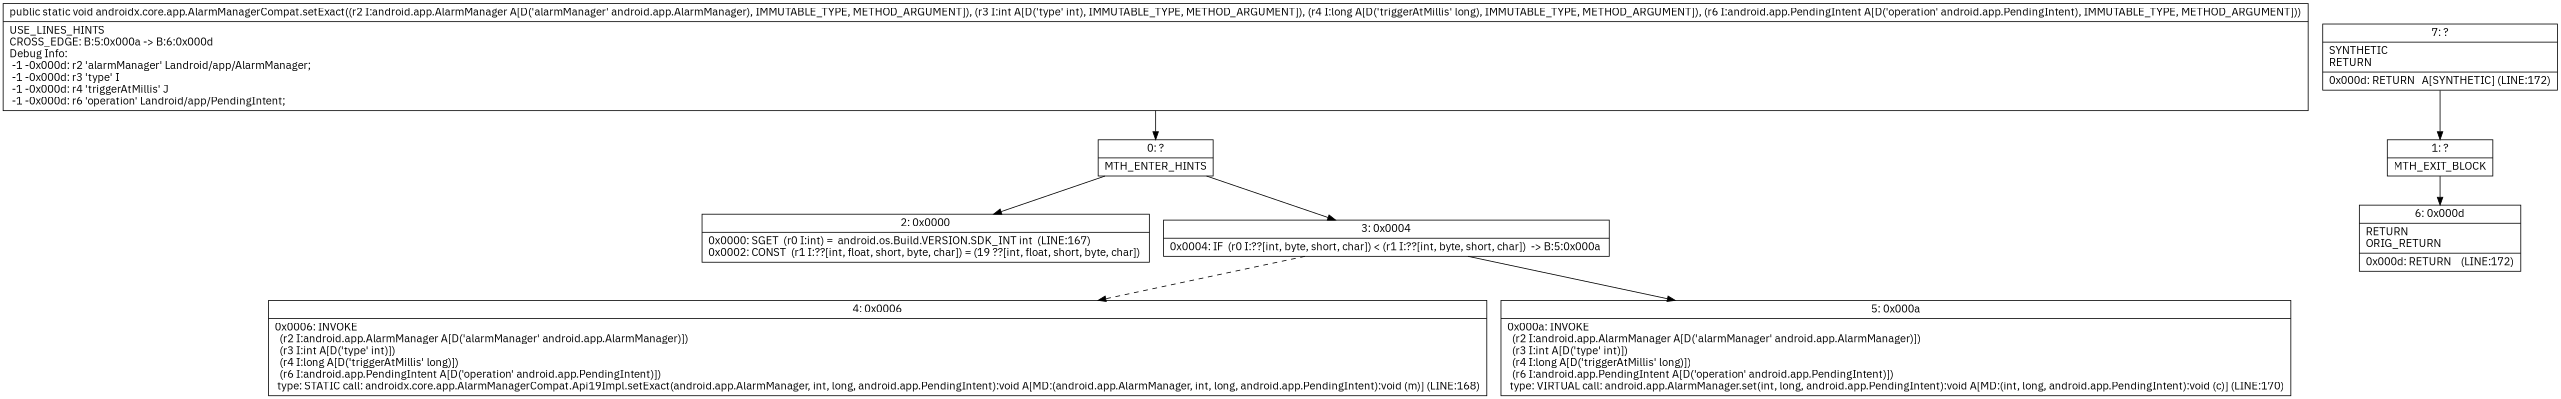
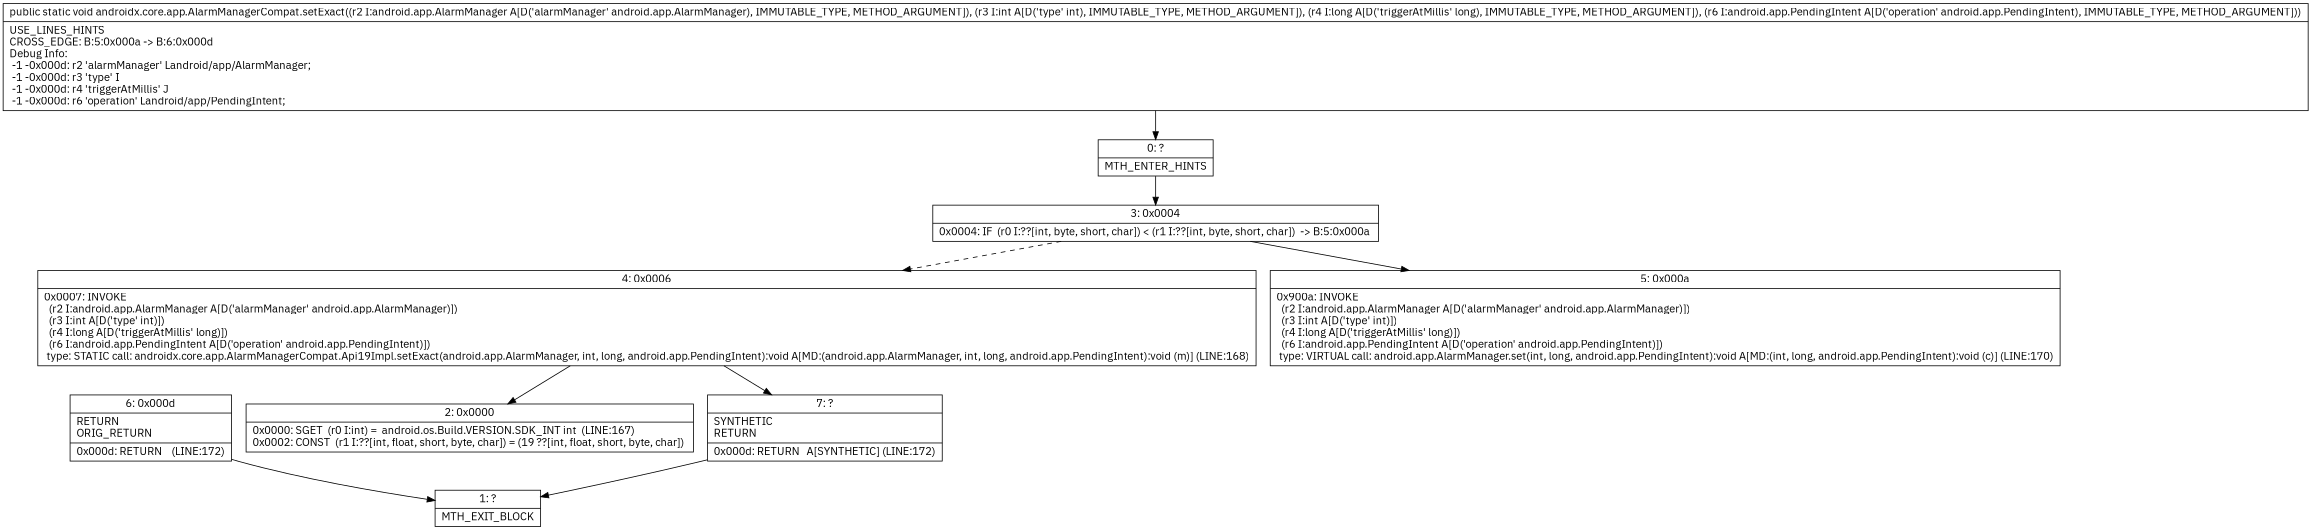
(2440, 187) -> (329, 482)
(1053, 194) -> (542, 383)
(319, 327) -> (88, 297)
(1551, 327) -> (1320, 297)
none -> (744, 378)
